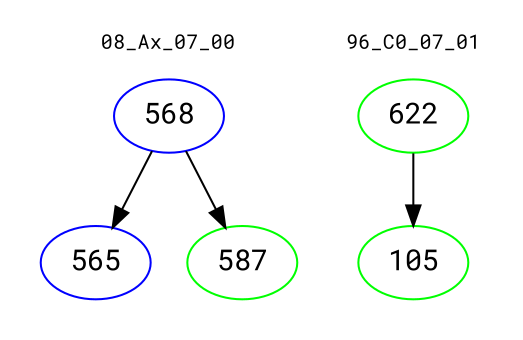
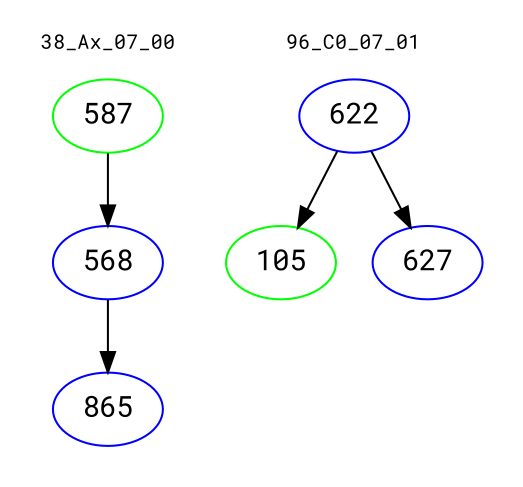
(169, 44) -> (109, 44)
(413, 116) -> (354, 116)
(201, 180) -> (108, 179)
(96, 263) -> (108, 409)
none -> (428, 263)
